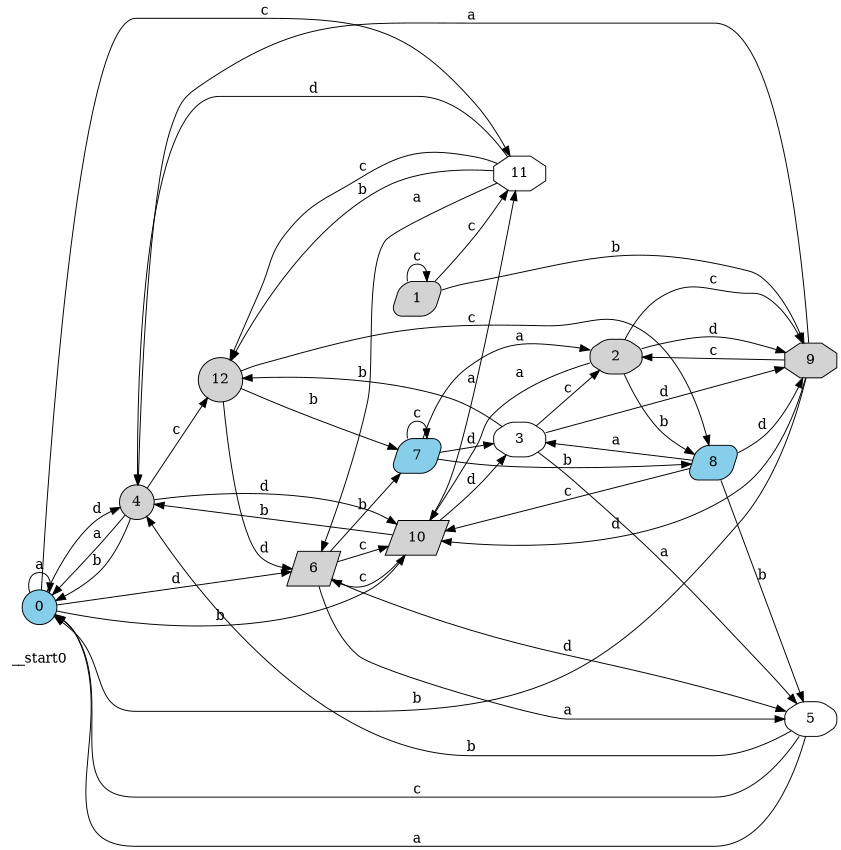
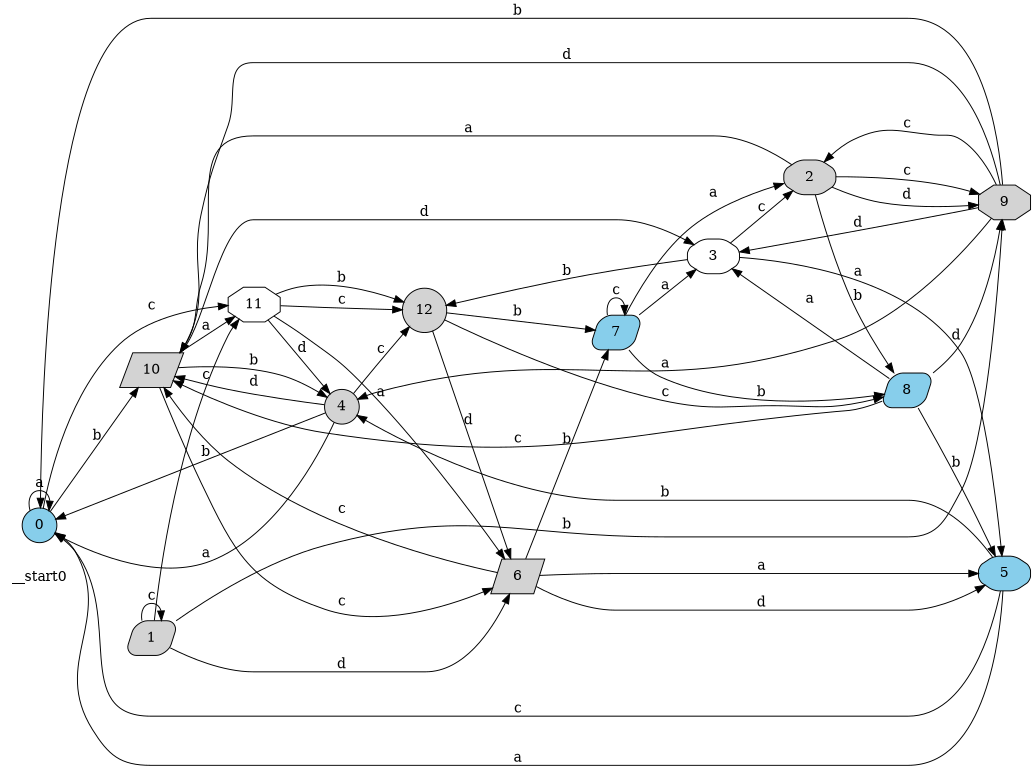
(660, 401) -> (864, 229)
(472, 440) -> (665, 286)
(73, 546) -> none
(169, 589) -> (351, 672)
(811, 719) -> (1005, 574)
